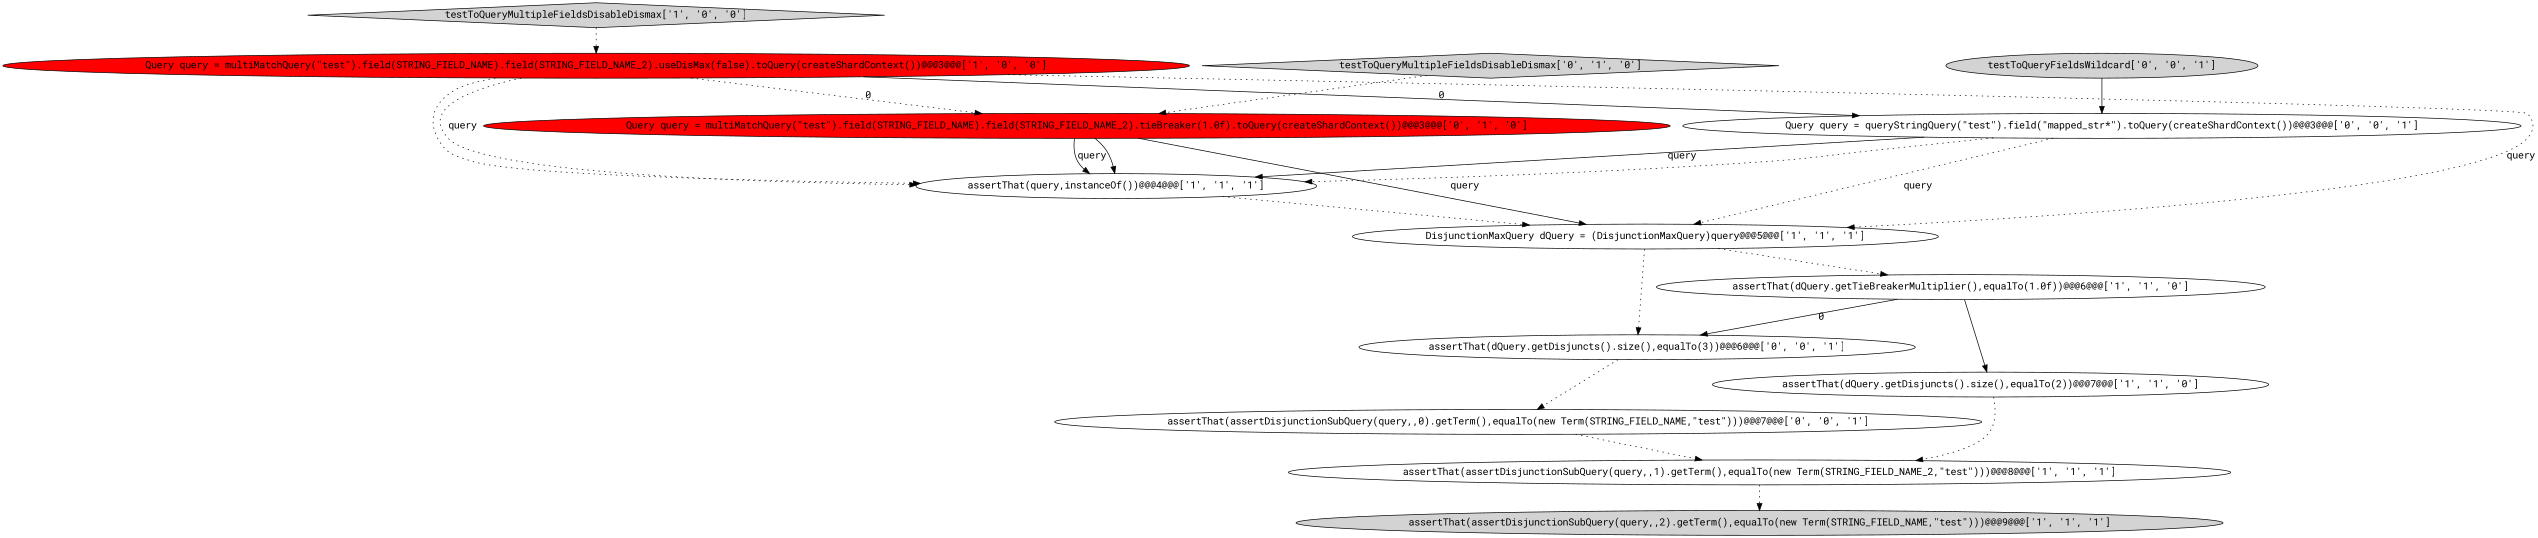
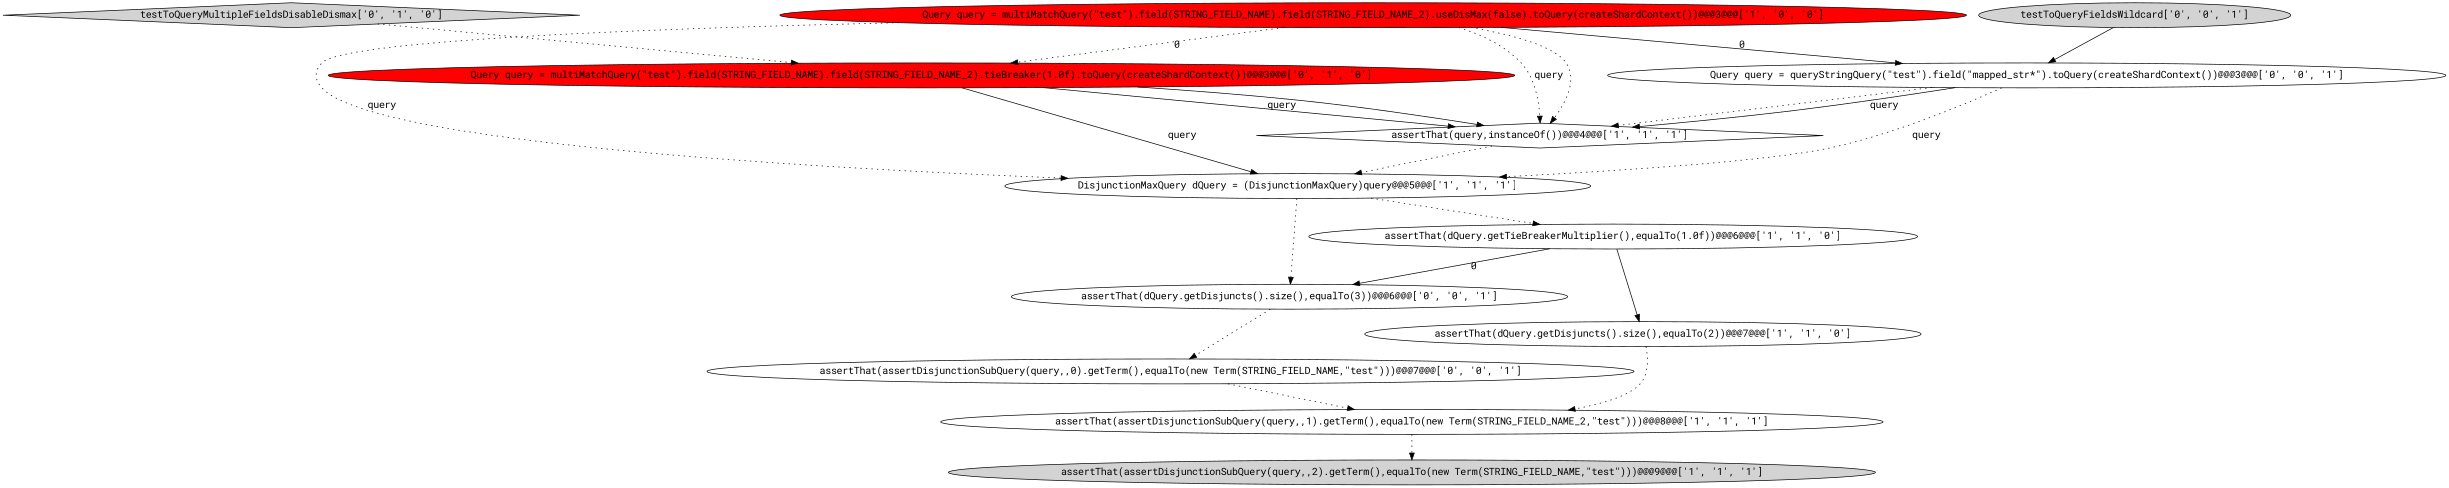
(596, 15) -> none
(1116, 186) -> (1540, 136)
